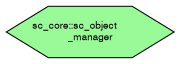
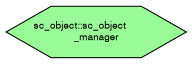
(90, 32) -> (96, 32)
